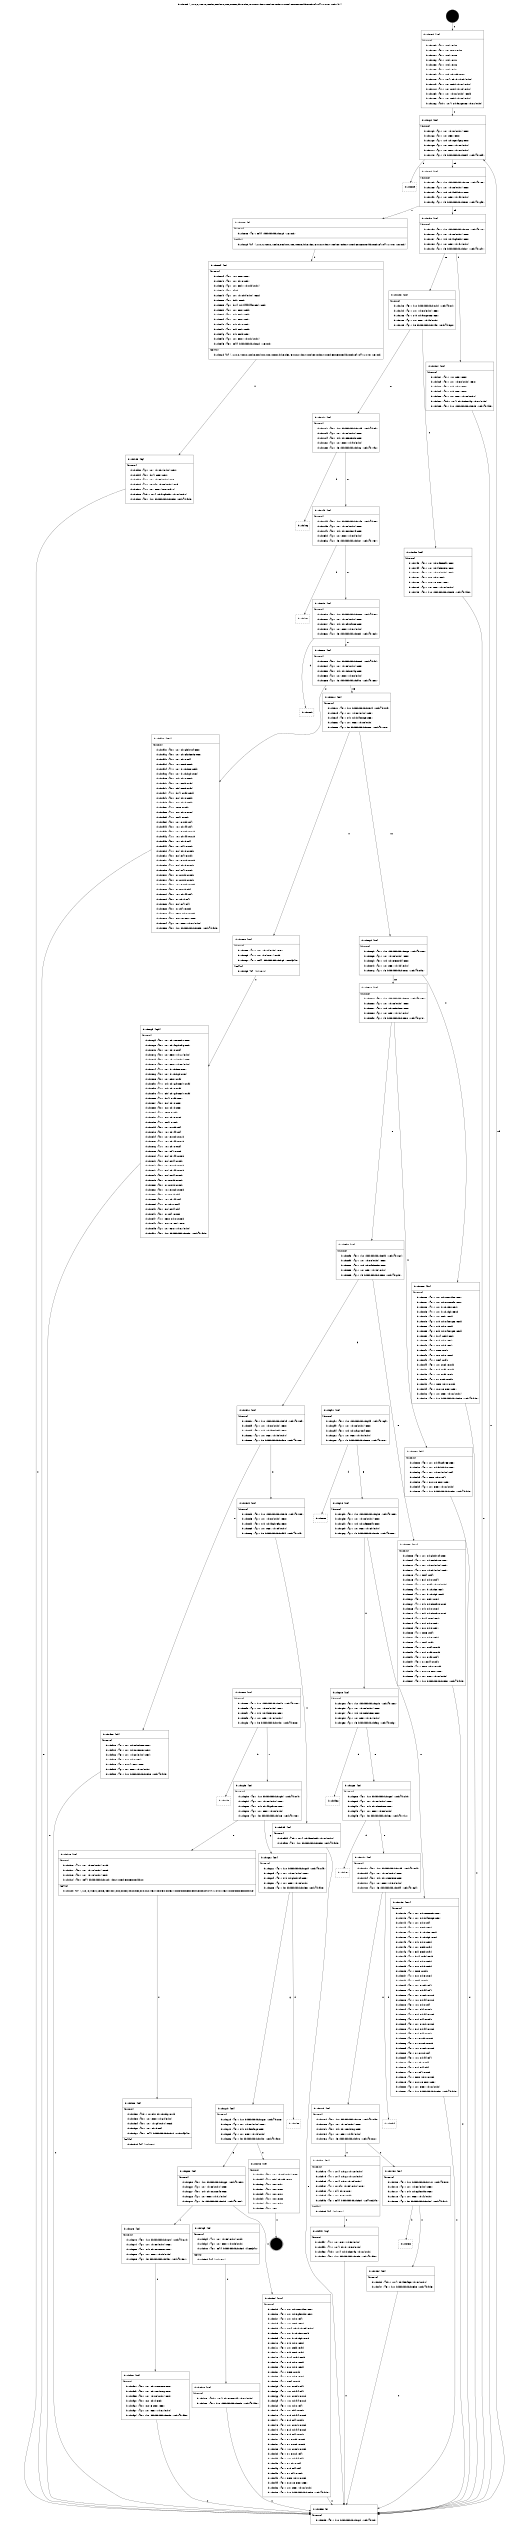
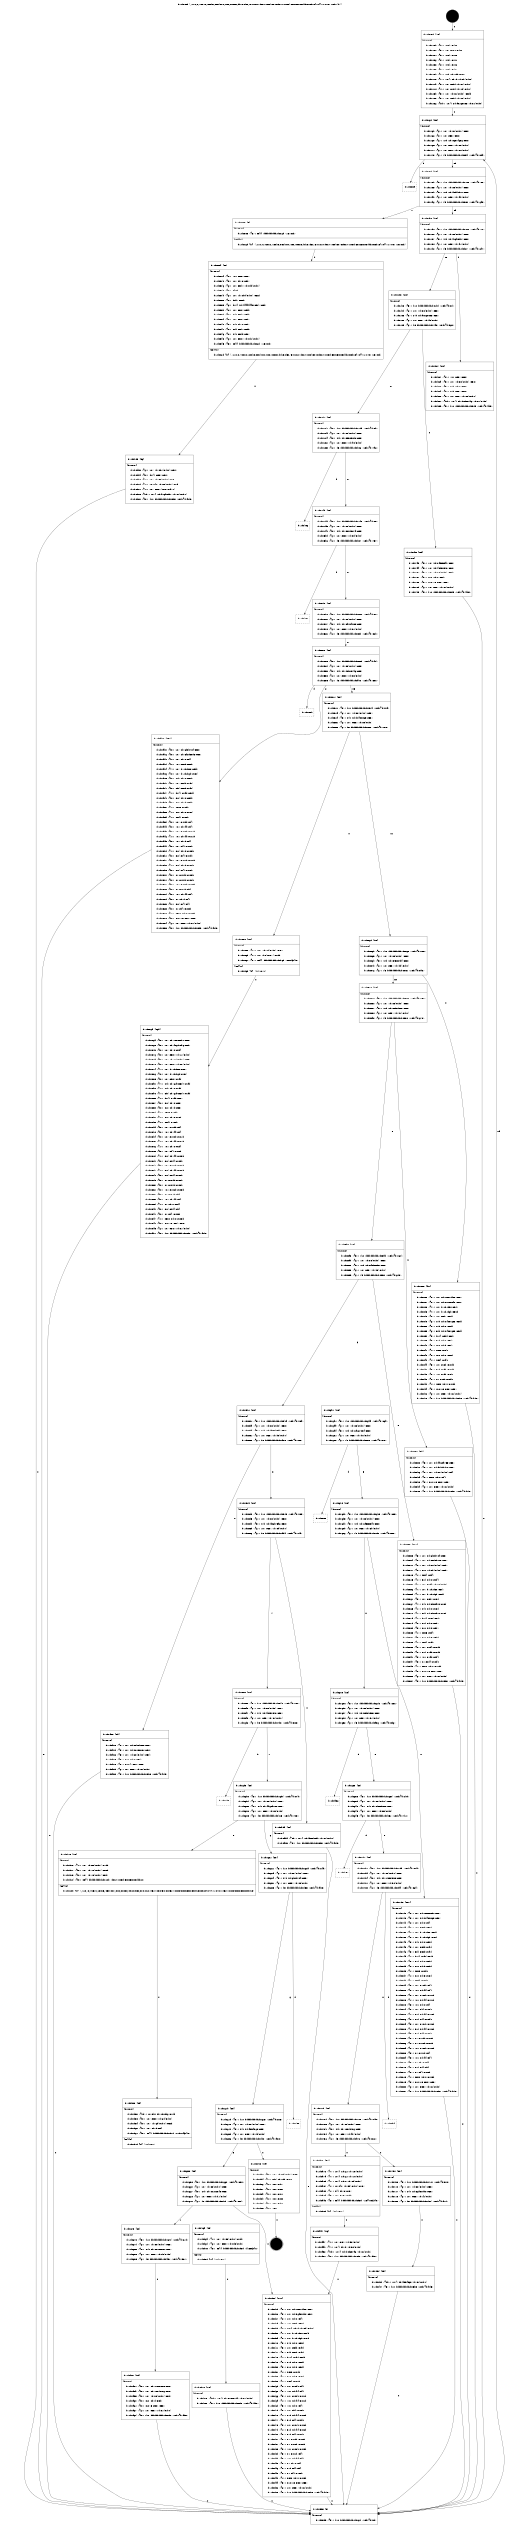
(302, 671) -> (309, 695)
(489, 1506) -> none
none -> (269, 1612)
(405, 2244) -> none
(344, 2382) -> (334, 2277)
